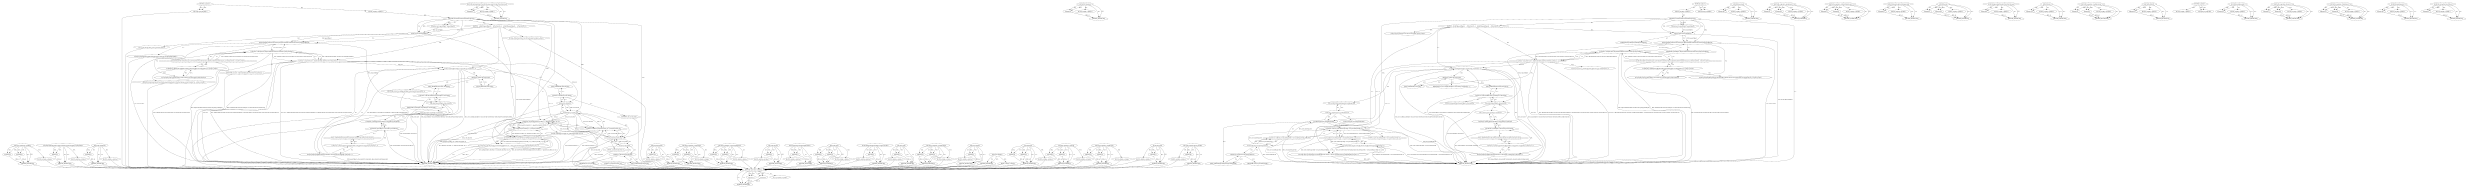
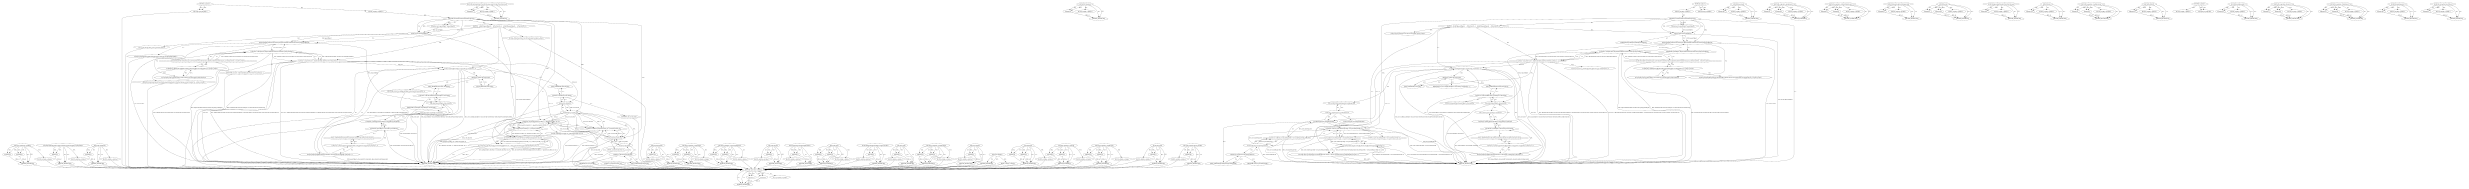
(627, 140) -> (615, 120)
